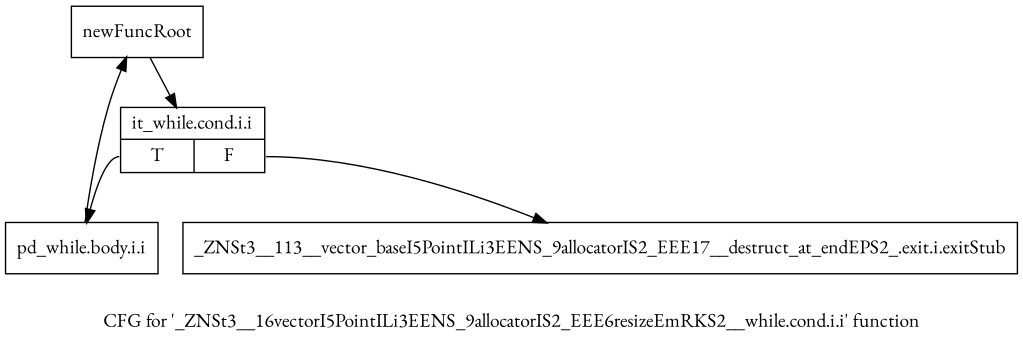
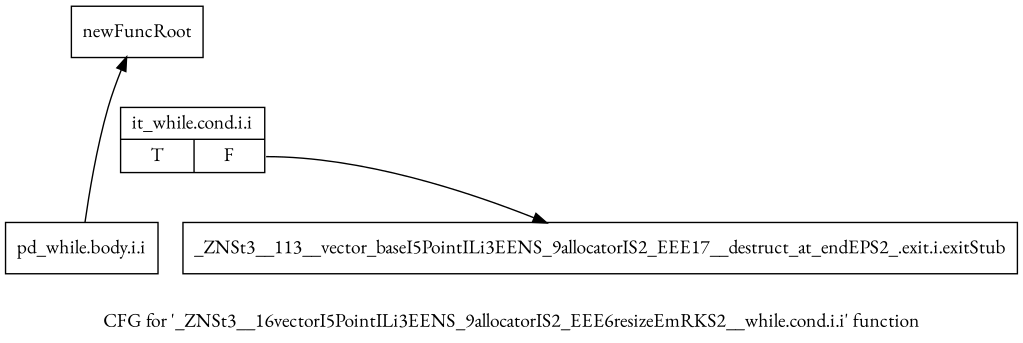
(160, 76) -> none
(101, 178) -> none
